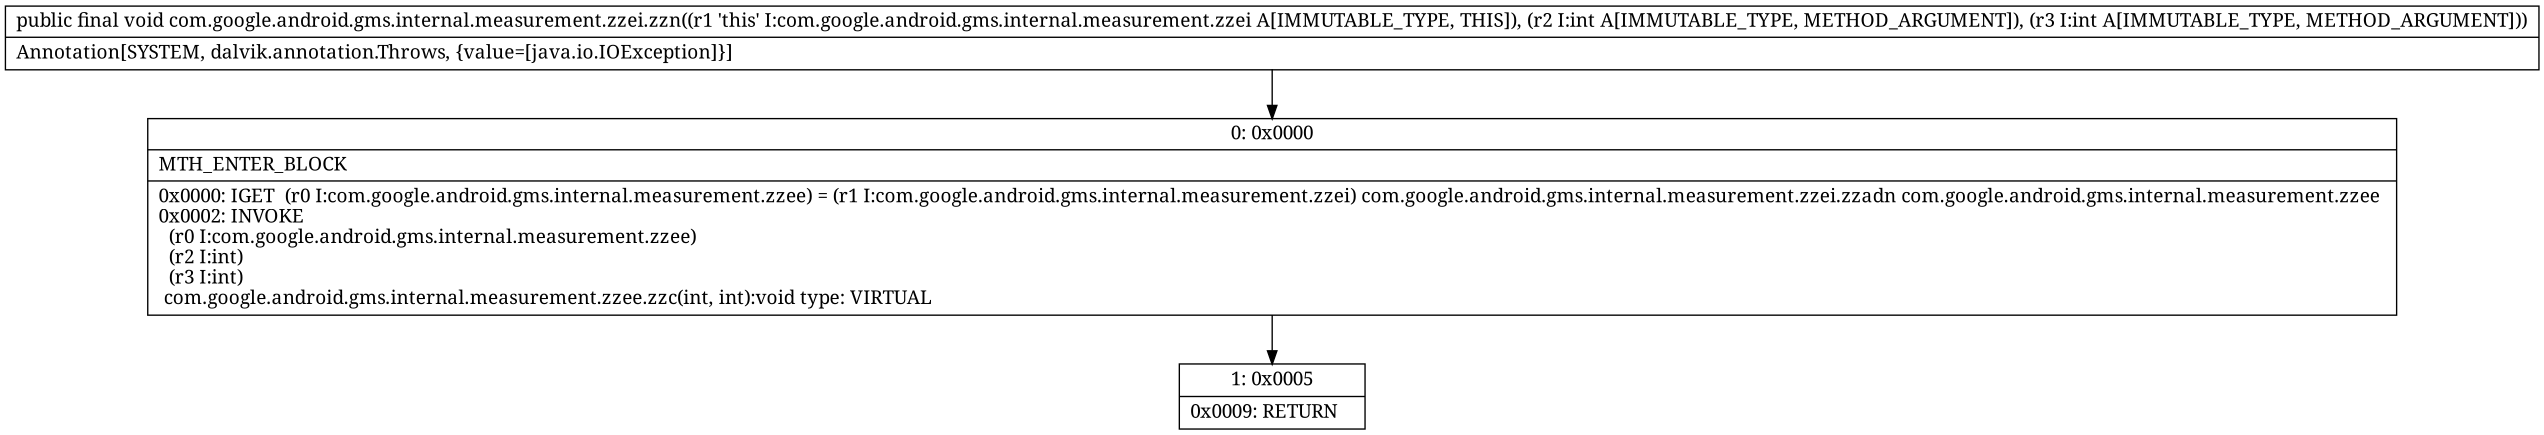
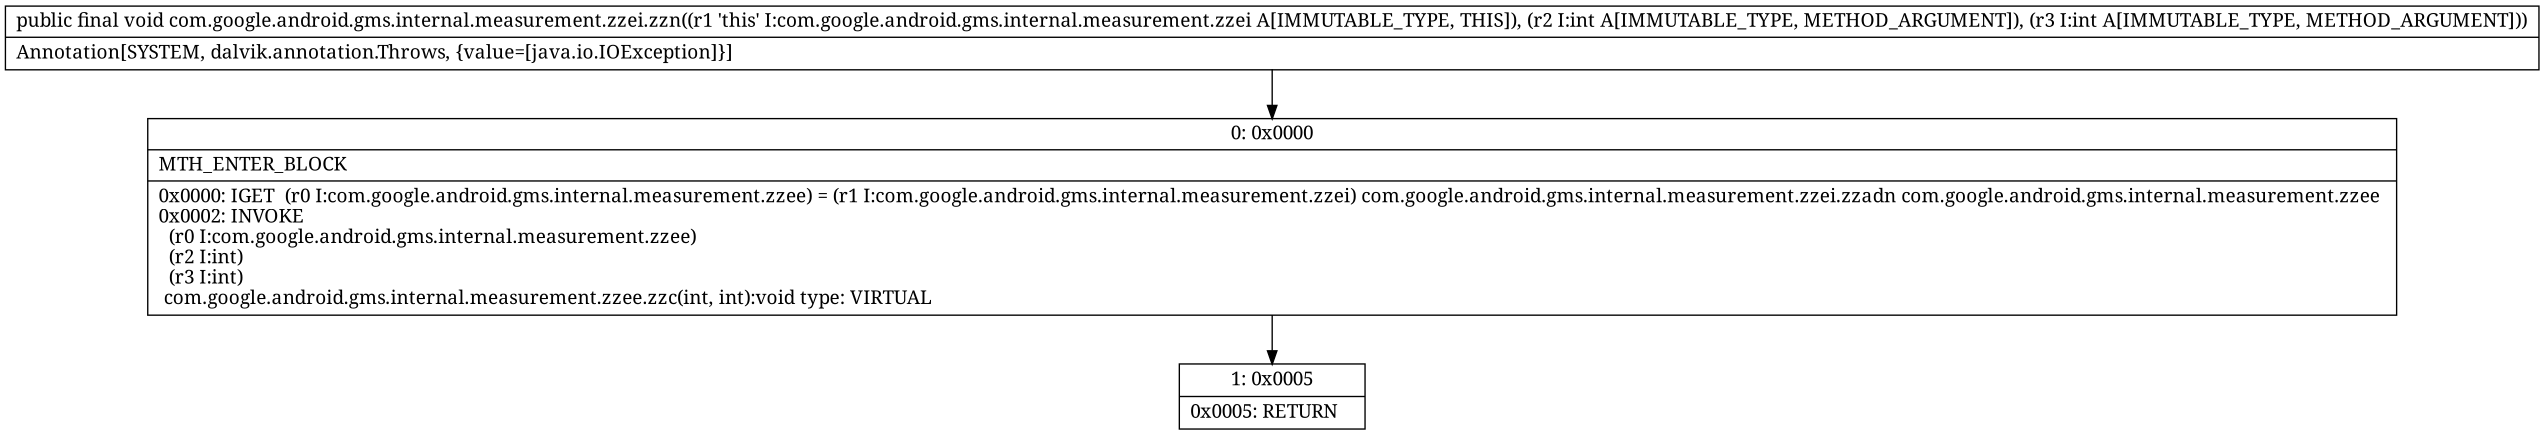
(1272, 412) -> (1272, 412)
